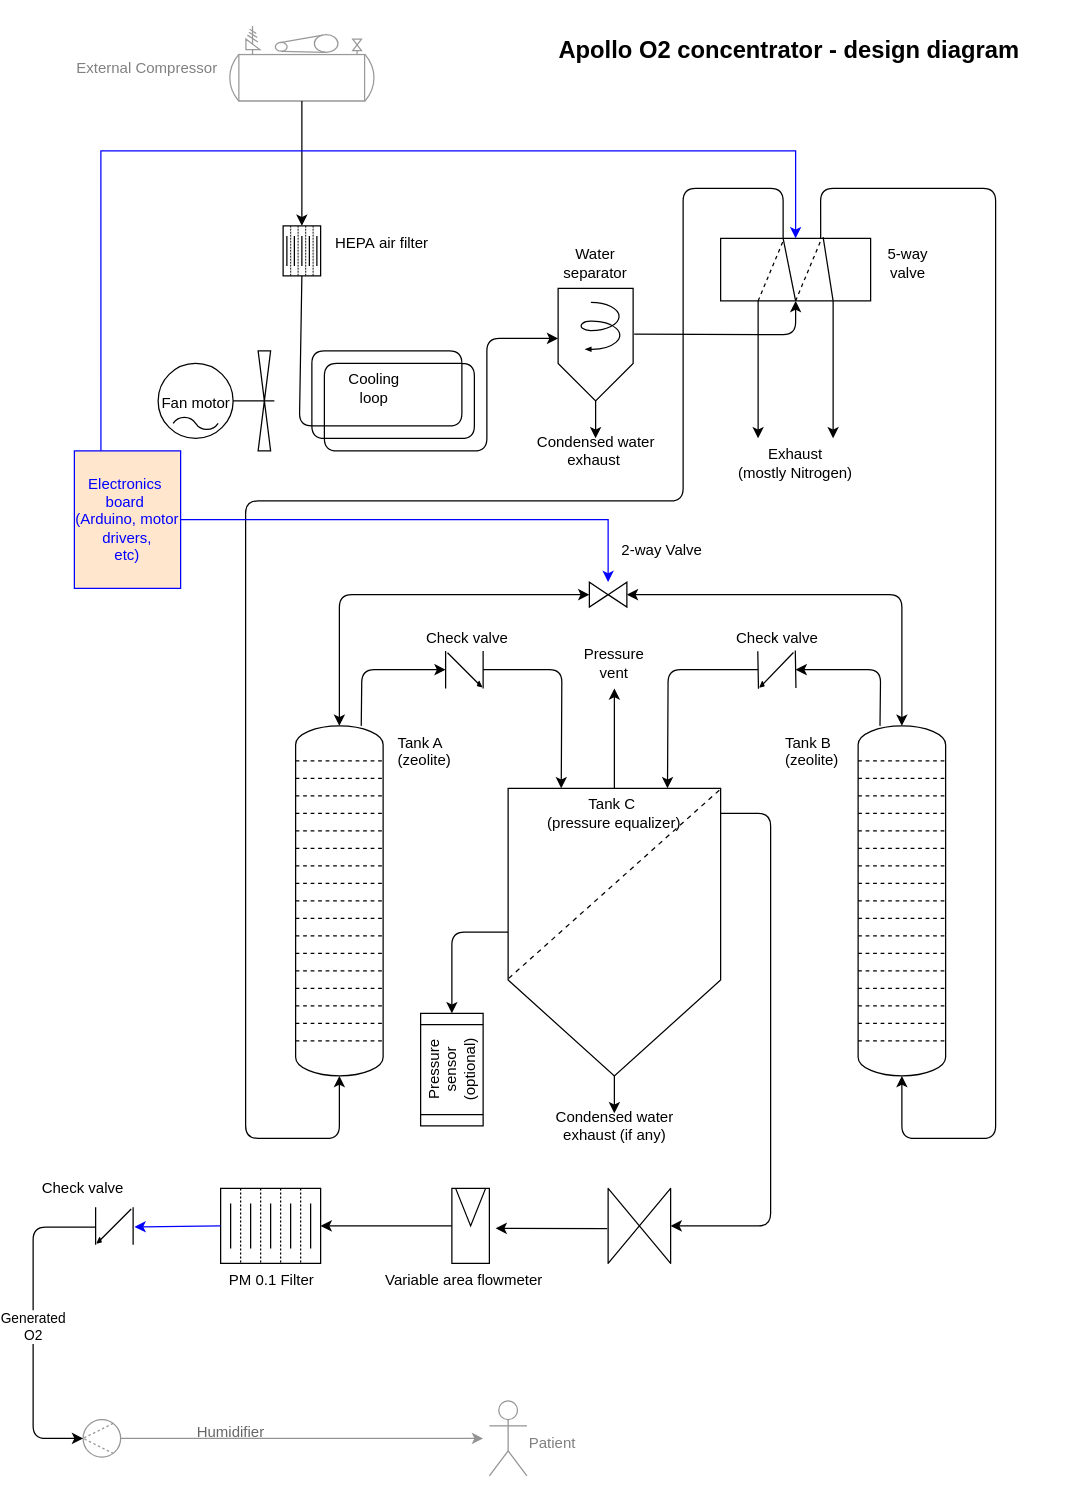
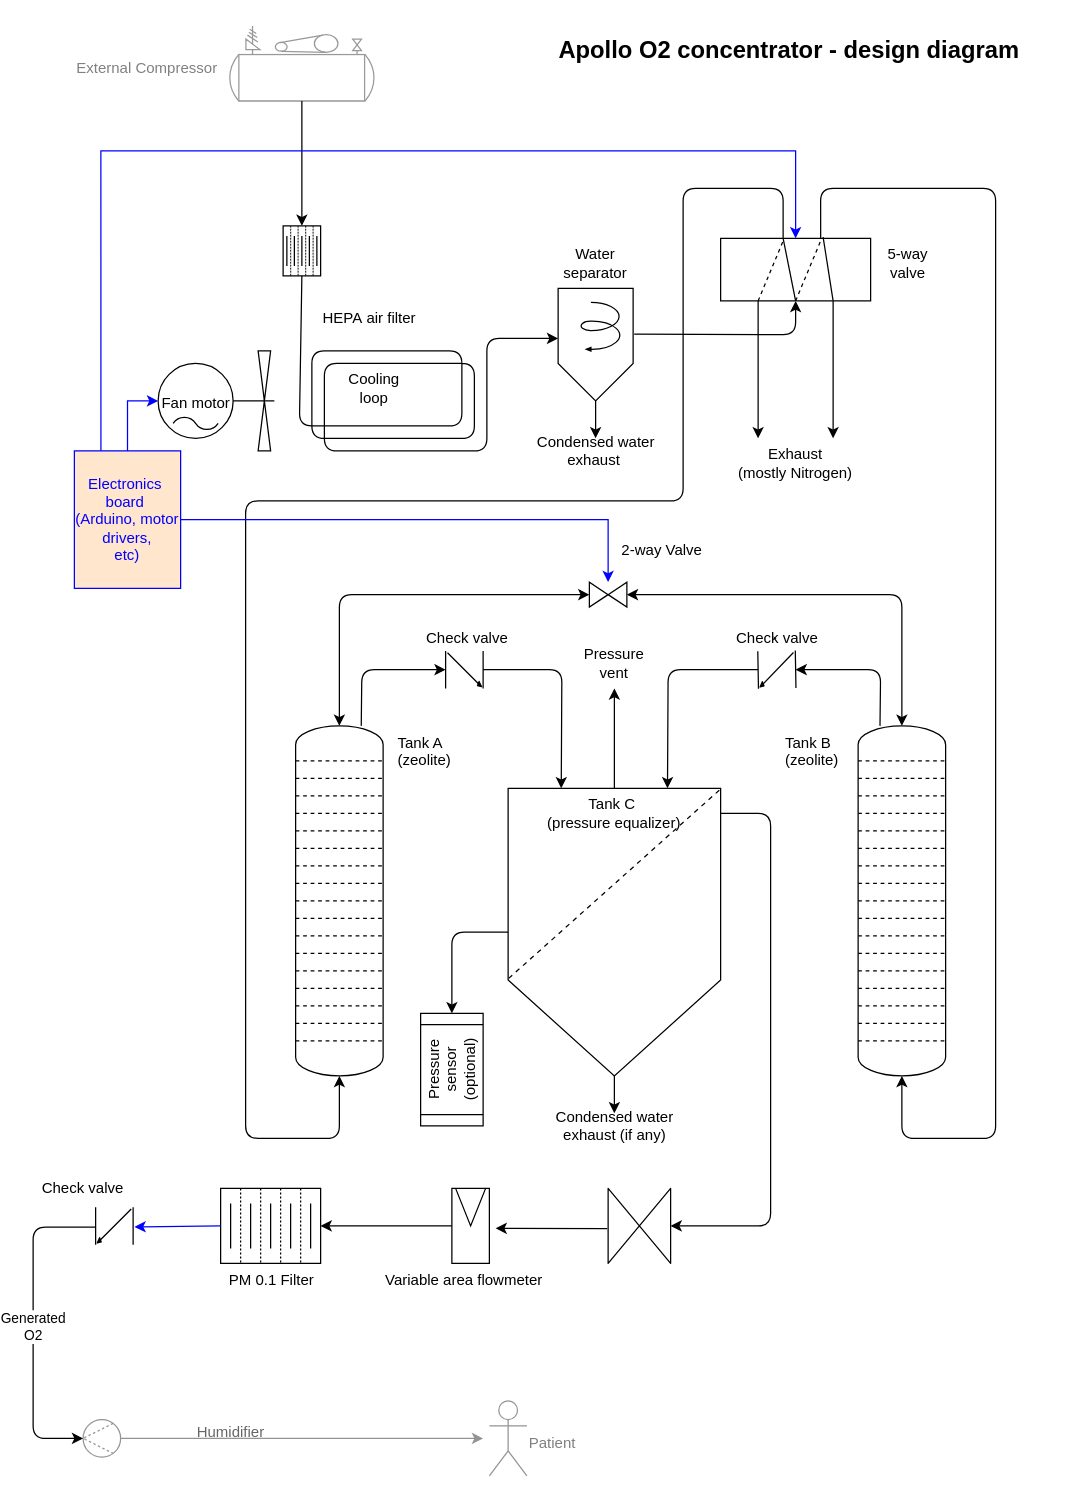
(396, 244) -> (383, 319)
none -> (128, 415)
